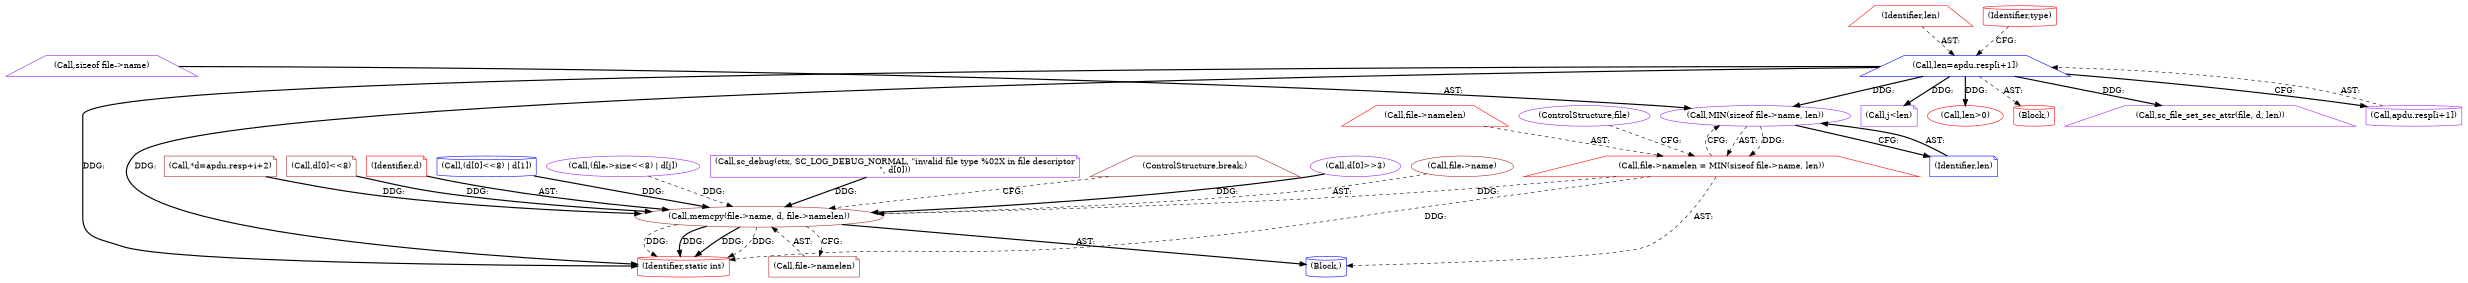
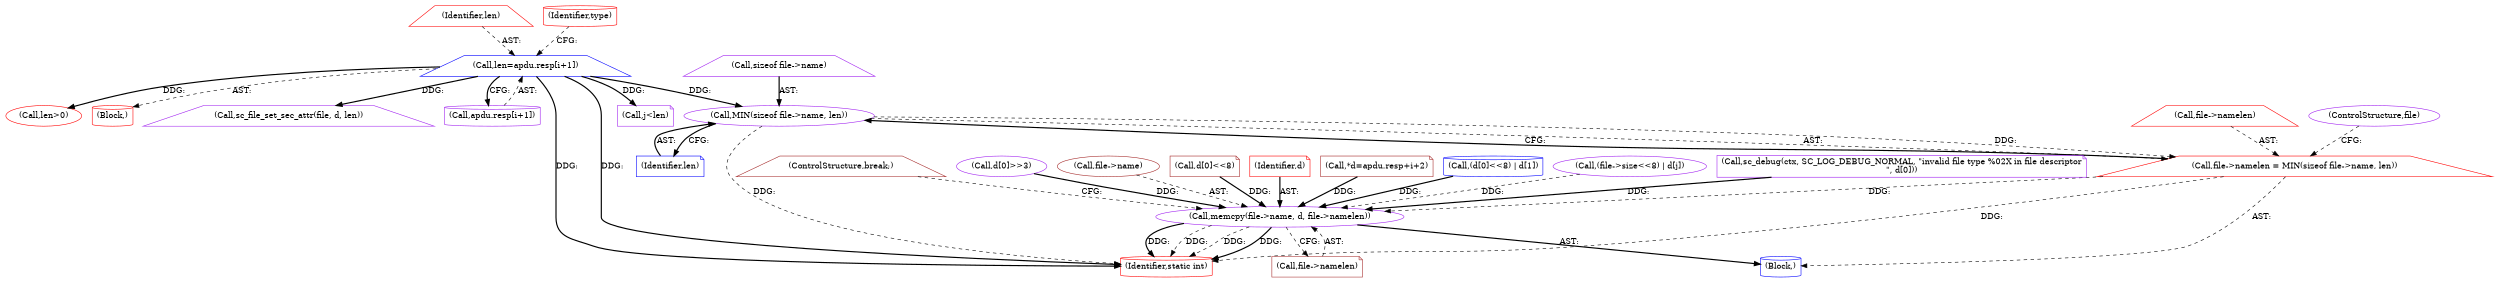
(1706, 141) -> (1519, 145)
(759, 217) -> (1280, 217)
none -> (883, 236)
